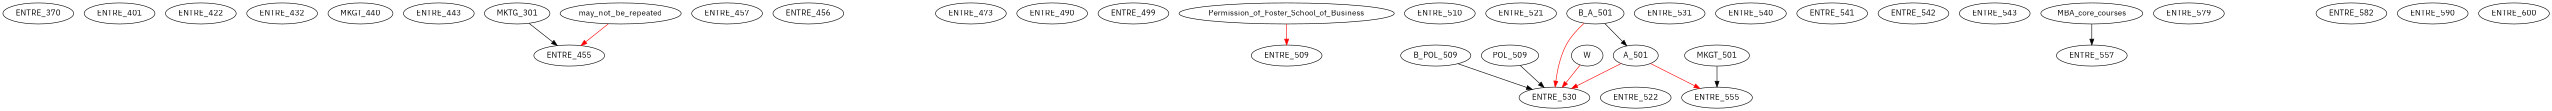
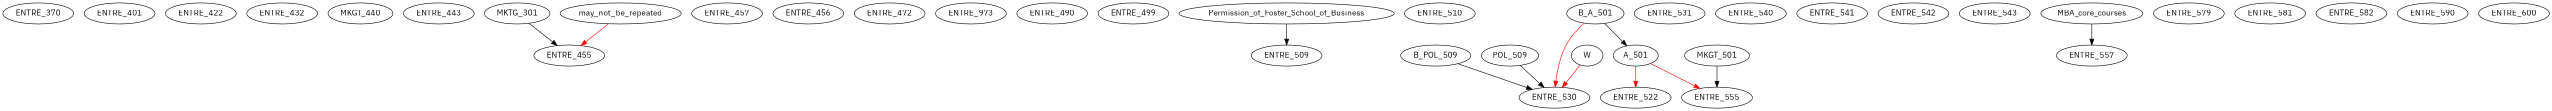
none -> (890, 13)
(971, 13) -> (971, 13)
(1521, 13) -> none
none -> (2270, 13)
(1287, 32) -> (1287, 32)
(1599, 75) -> (1636, 74)
